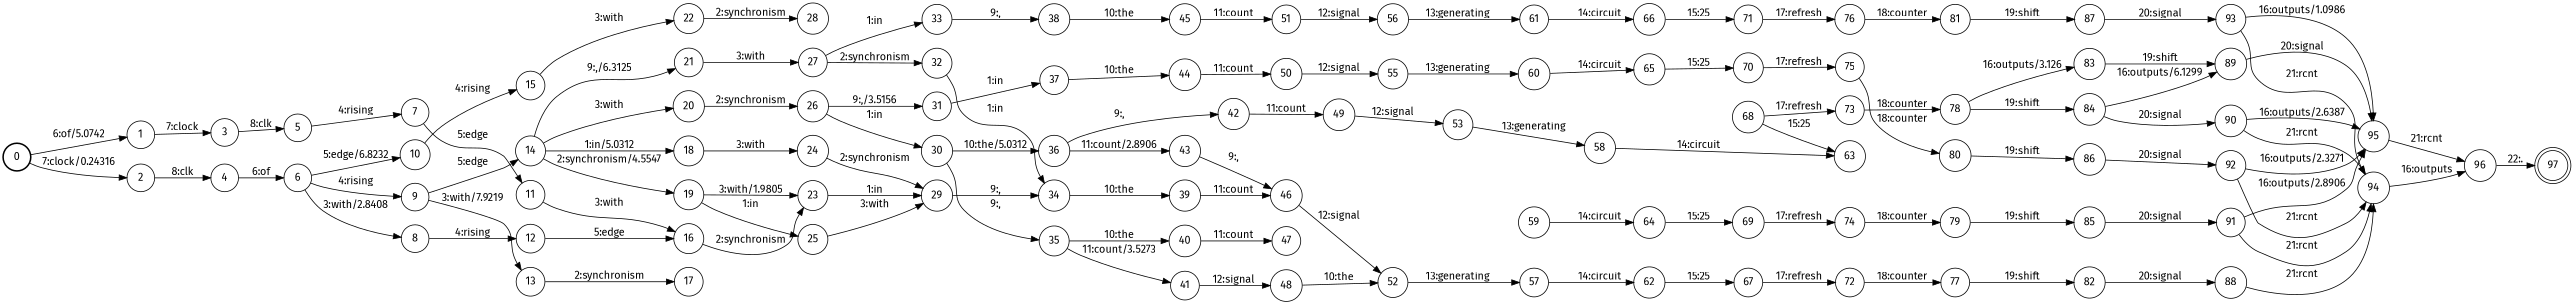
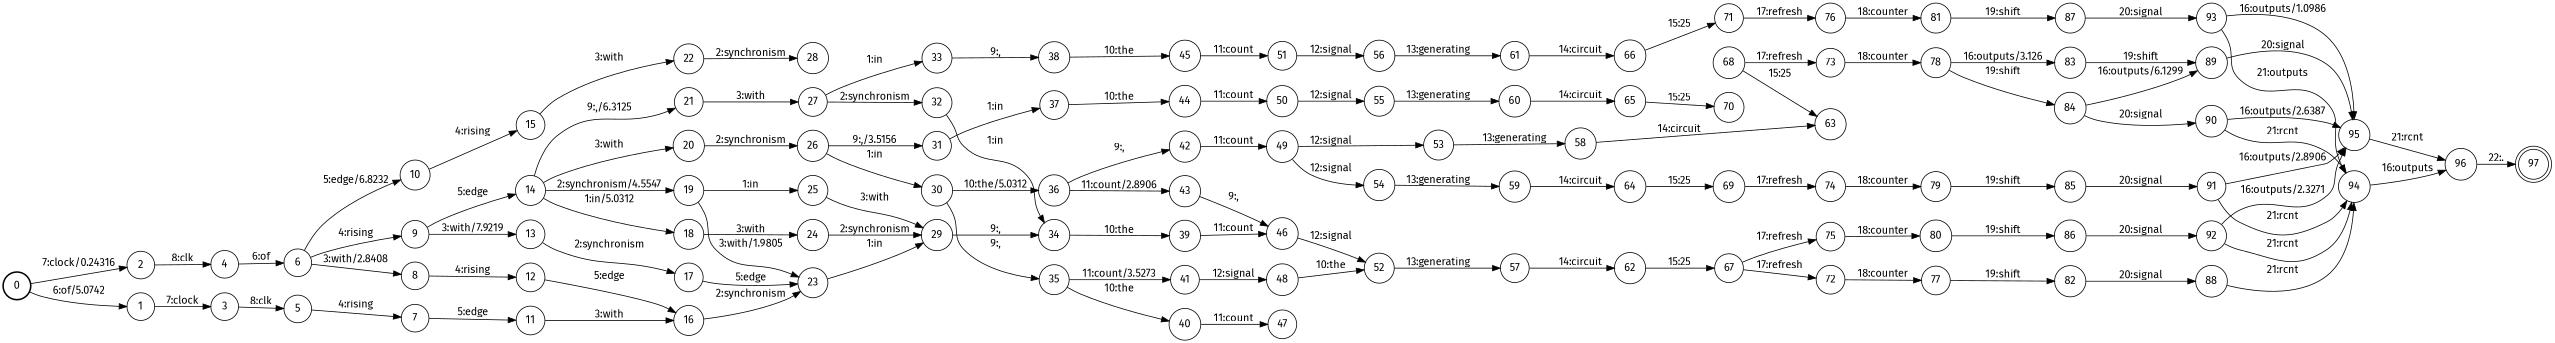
(1795, 67) -> (1775, 251)
(2302, 74) -> (2283, 73)
none -> (1379, 185)
none -> (746, 285)
